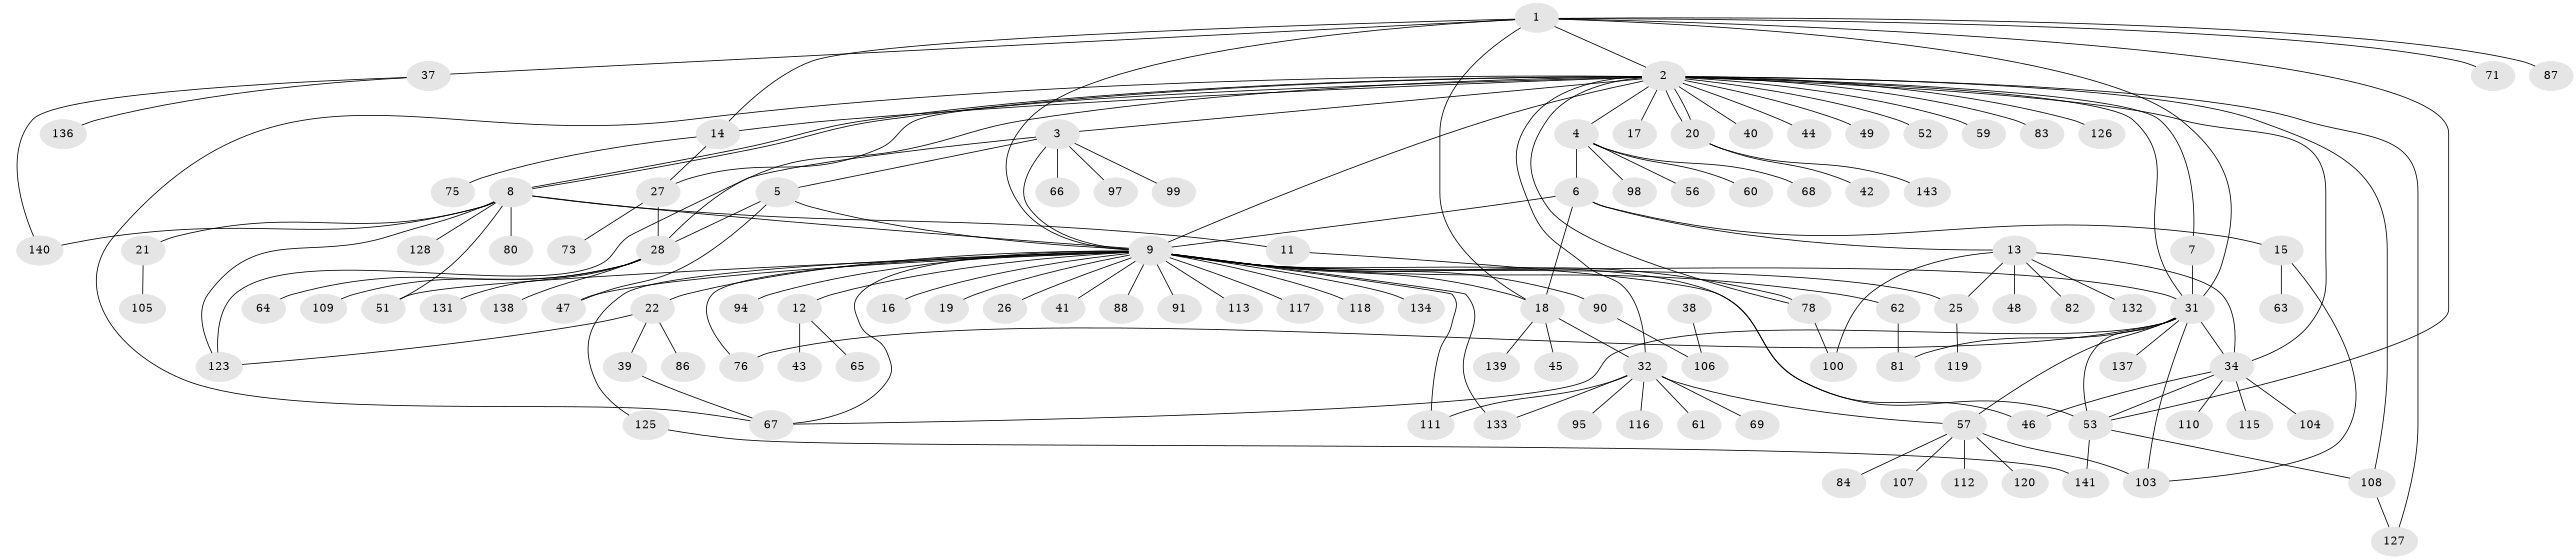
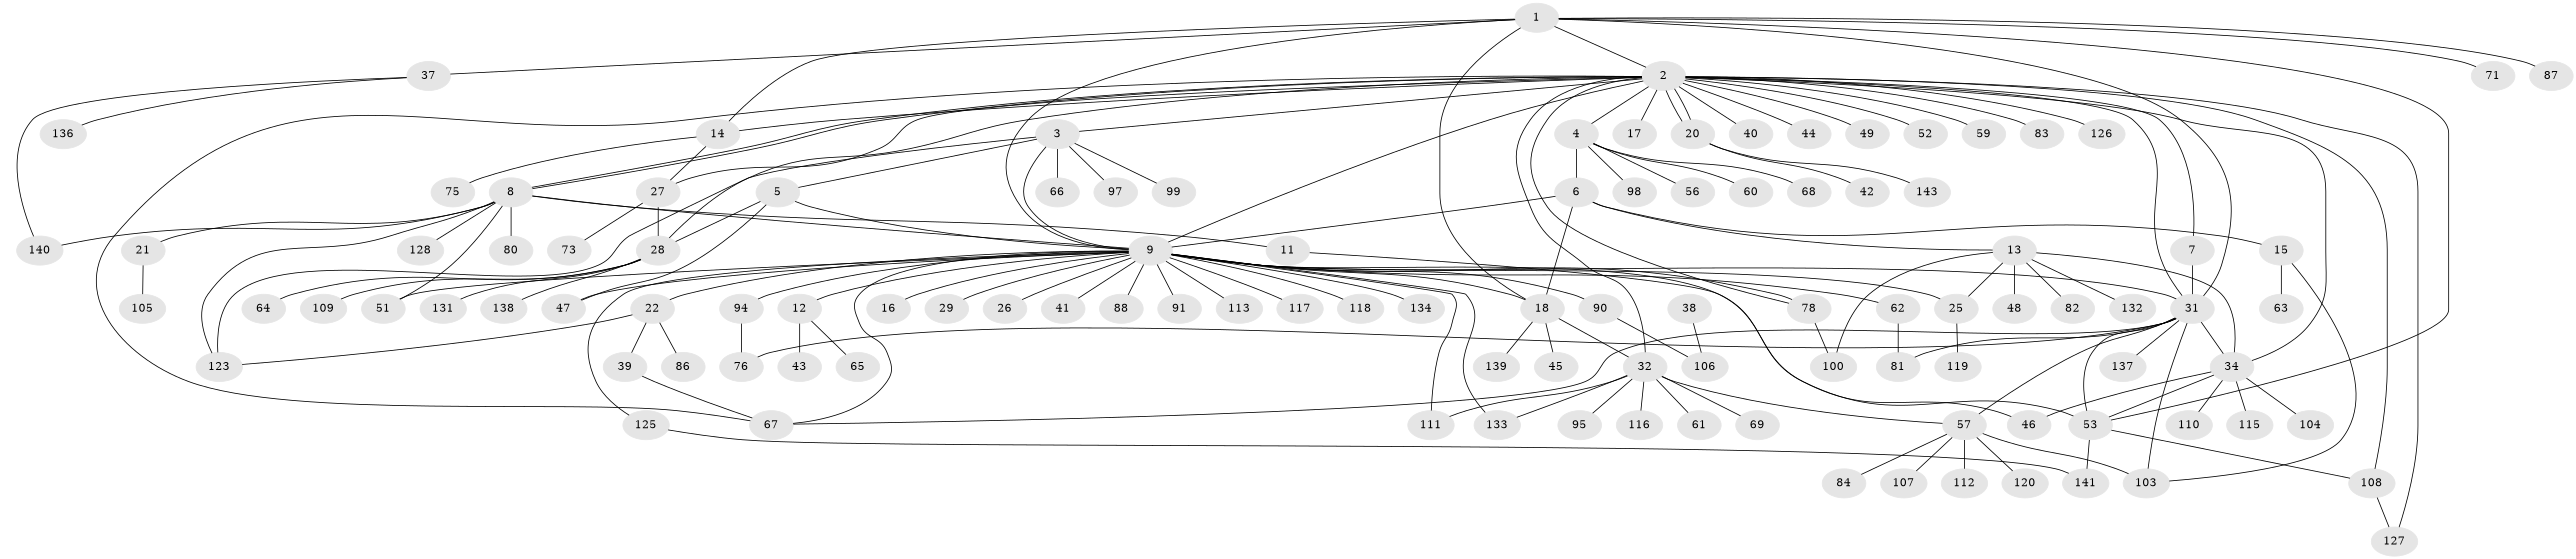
(885, 263) -> (741, 338)
(947, 309) -> (947, 309)
